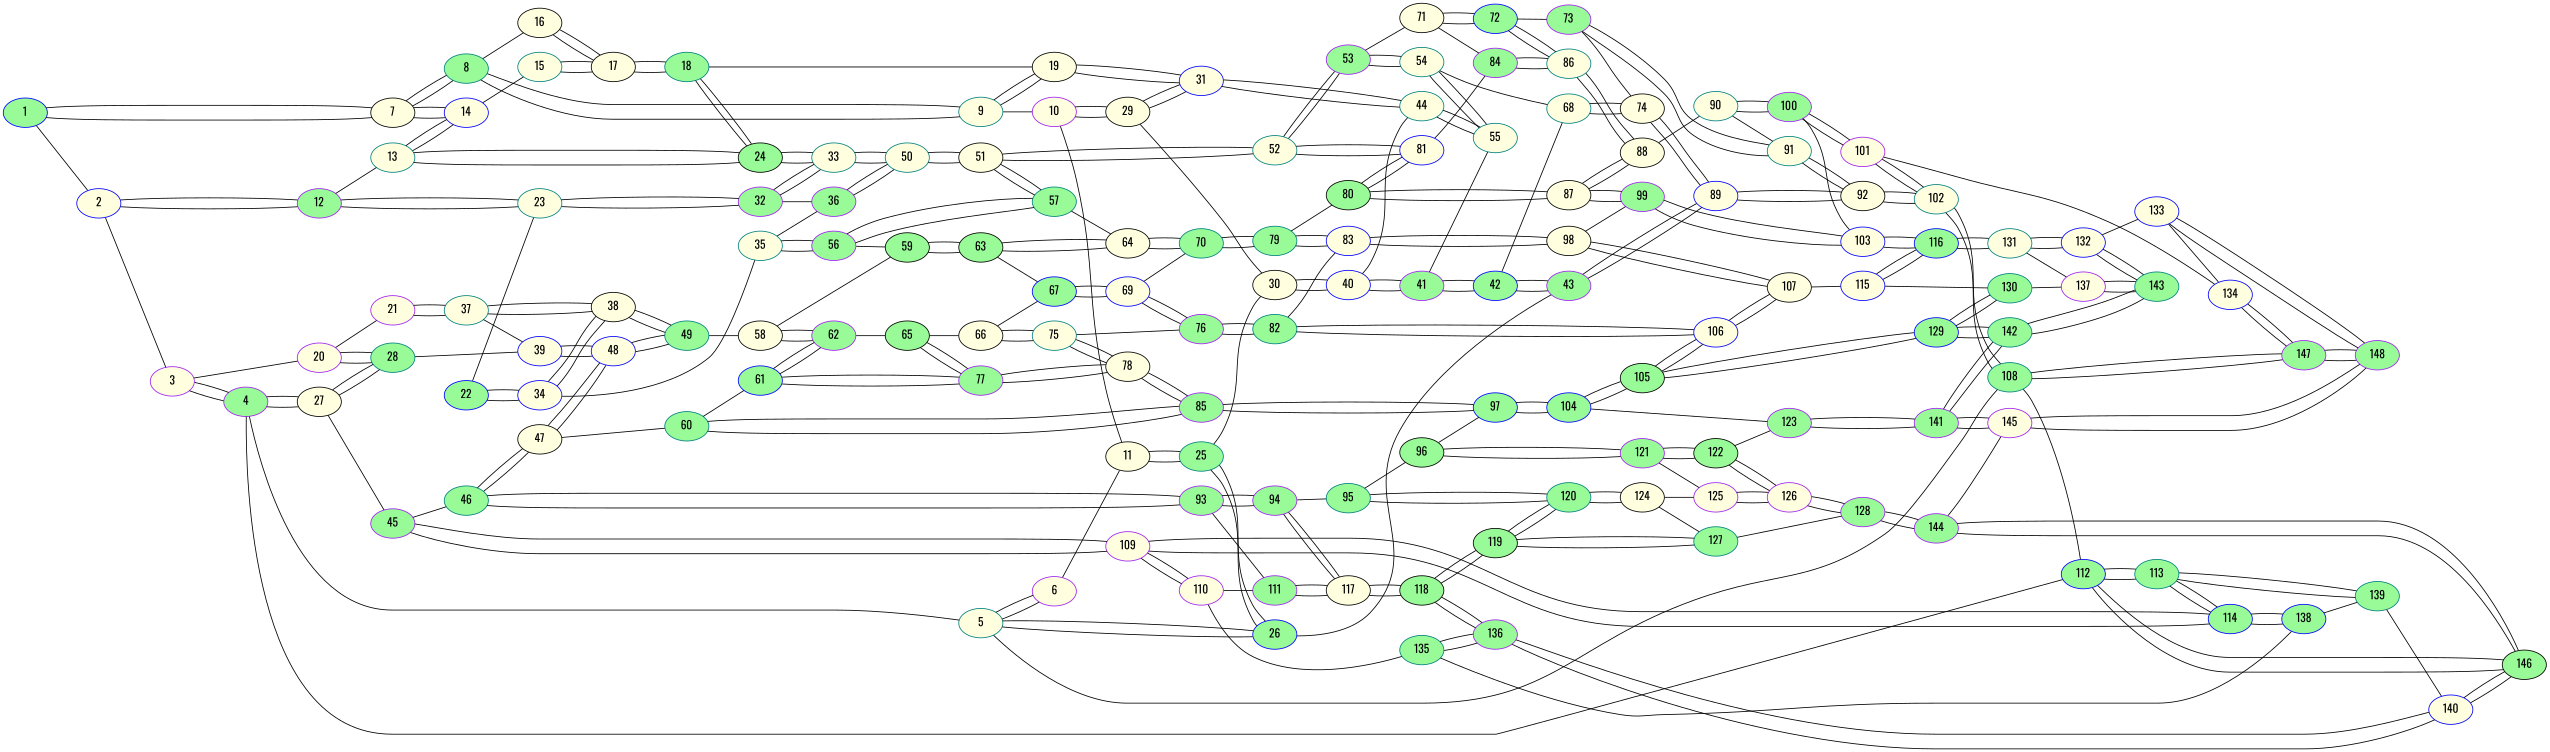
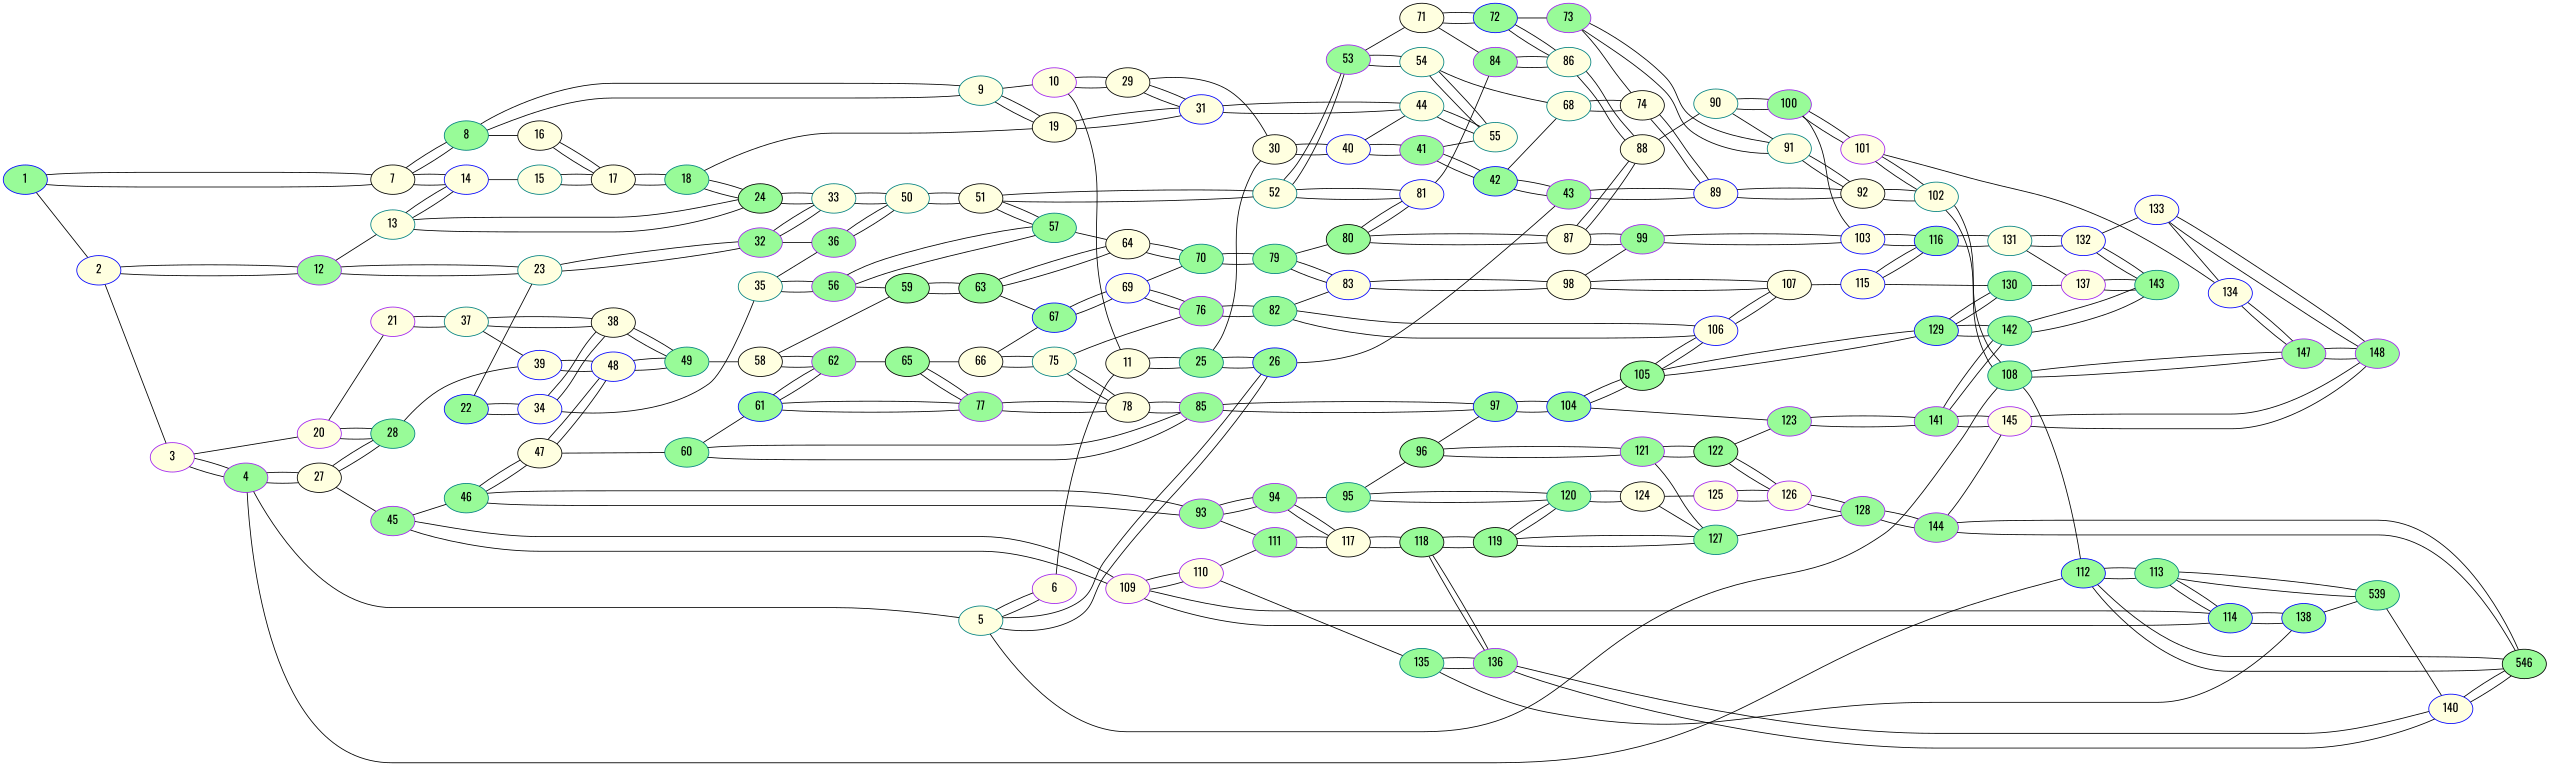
(1679, 475) -> (1676, 491)
(2377, 596) -> (2377, 595)
(2524, 665) -> (2524, 664)
